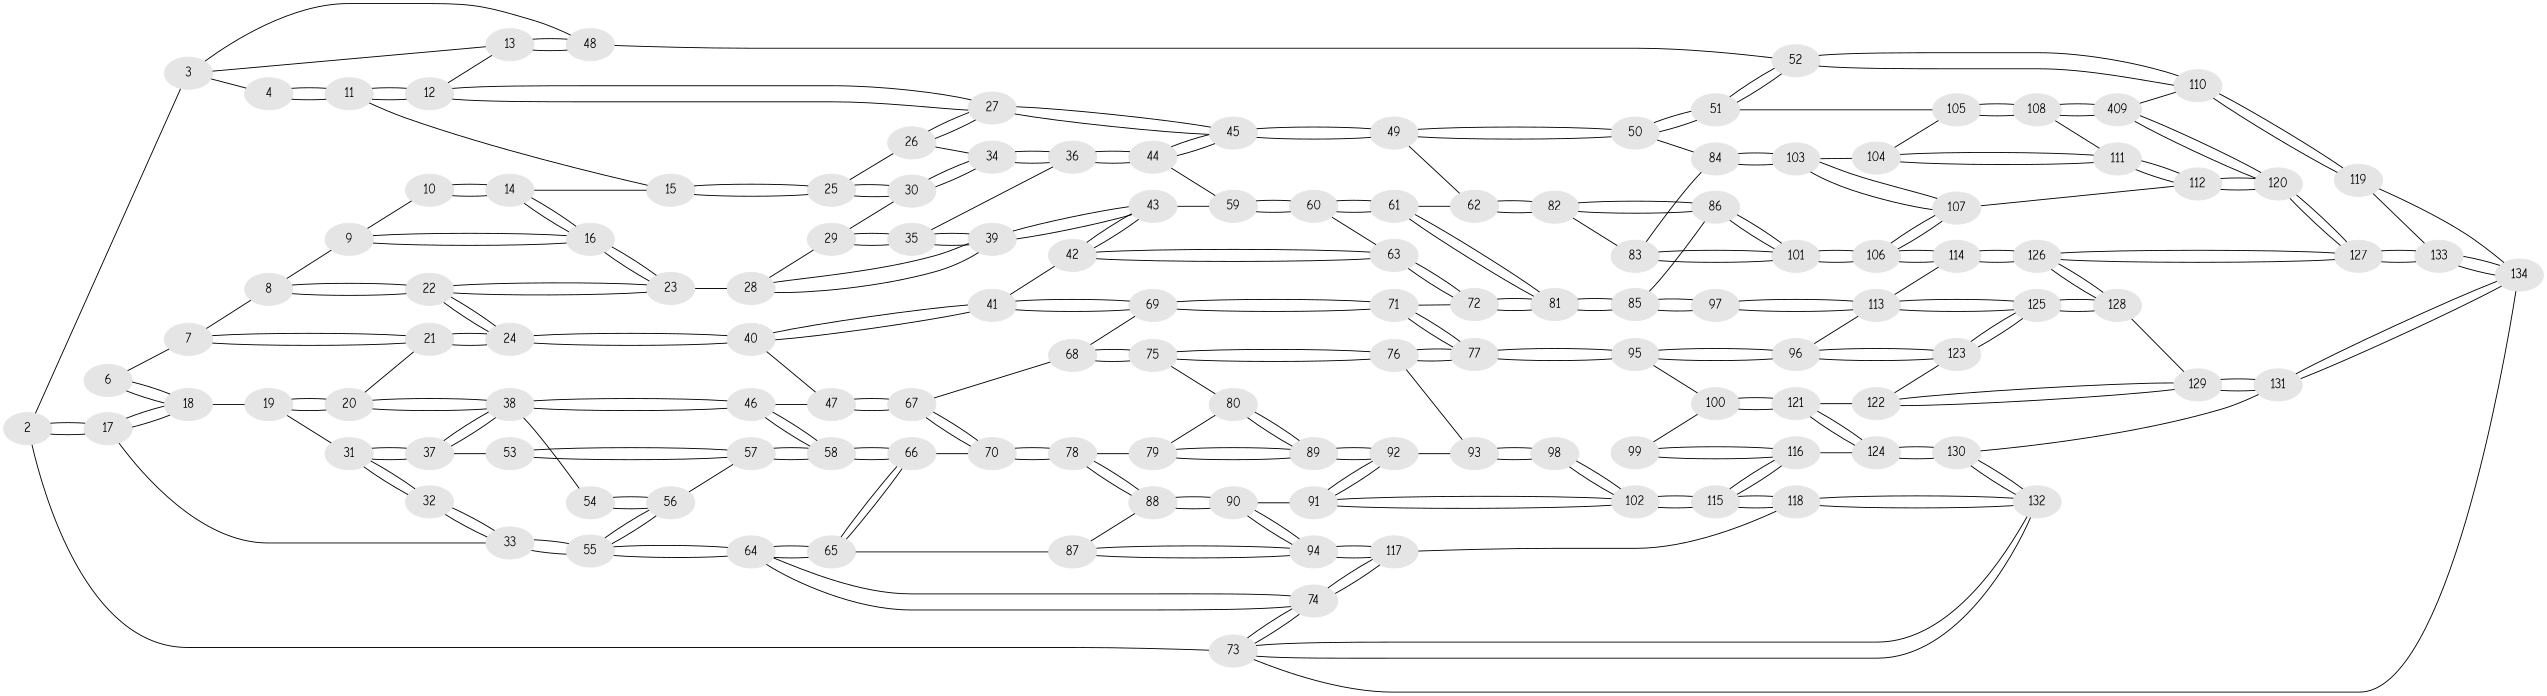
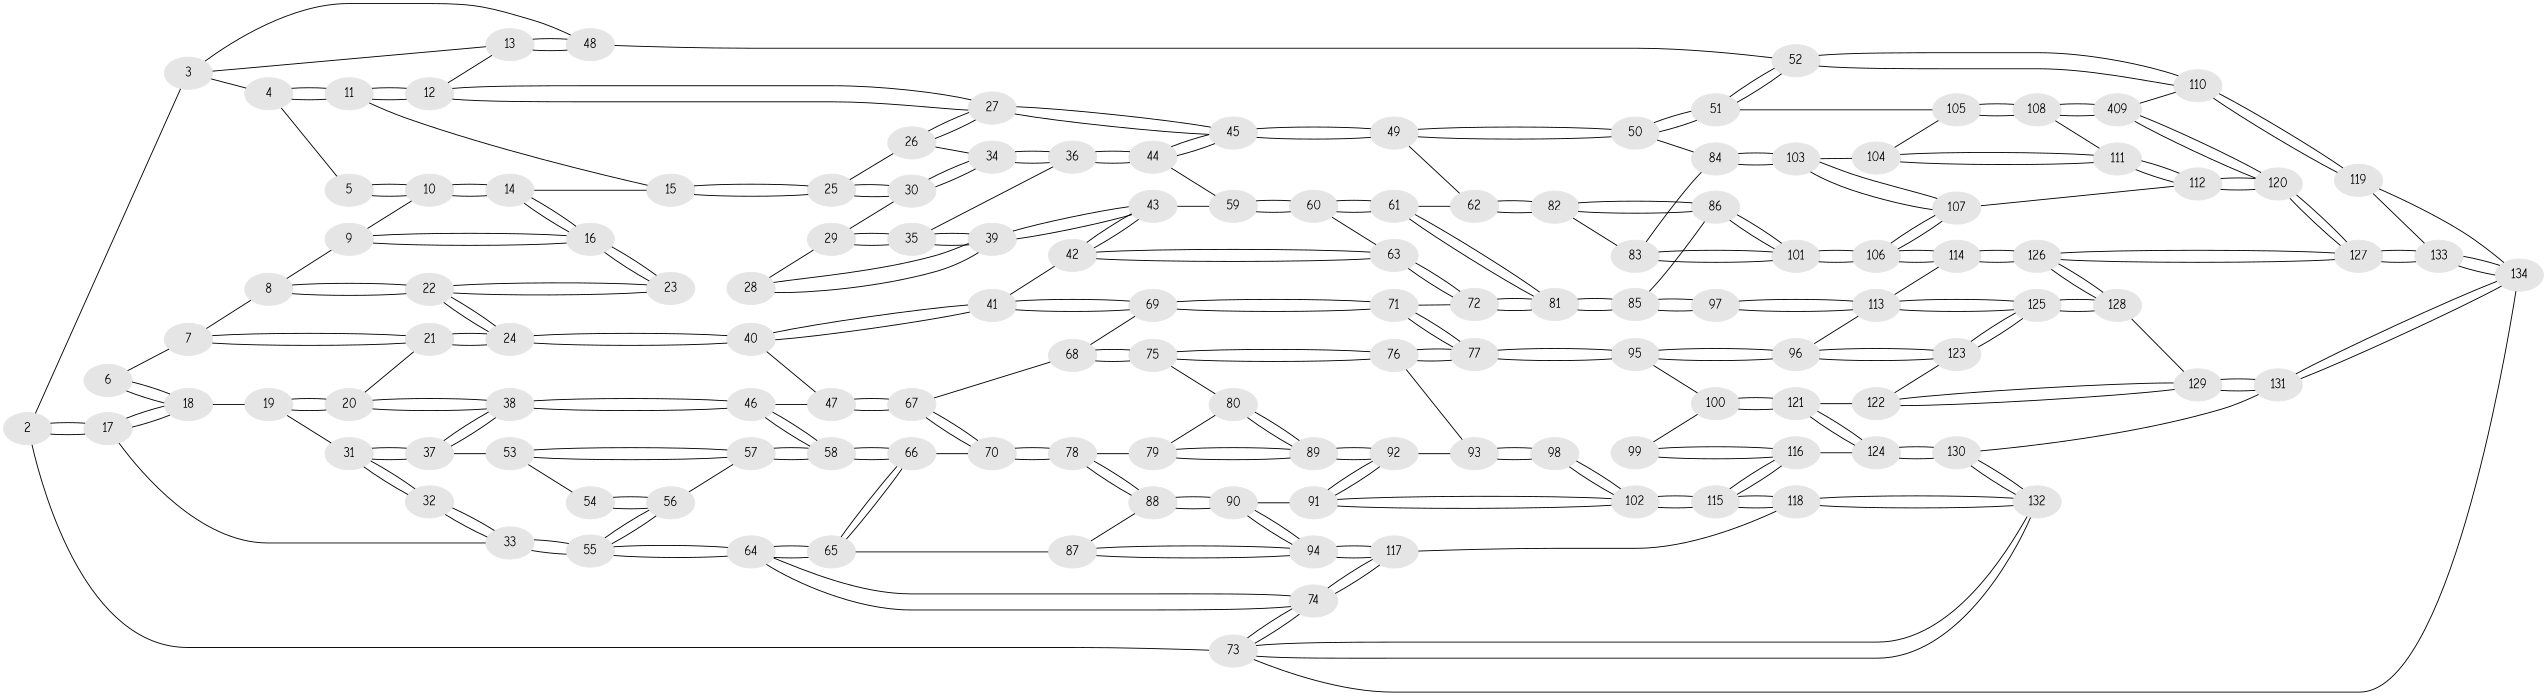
none -> (349, 190)
(711, 288) -> none
(545, 444) -> (550, 478)
